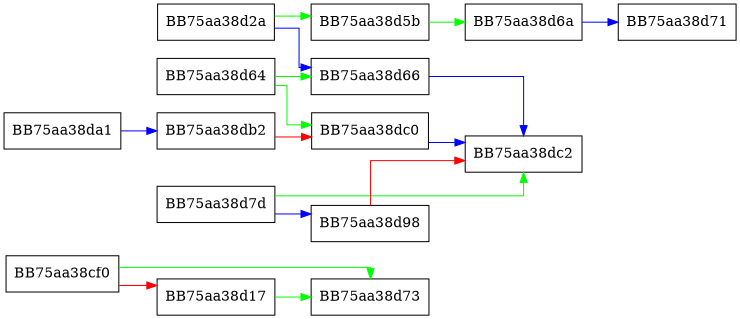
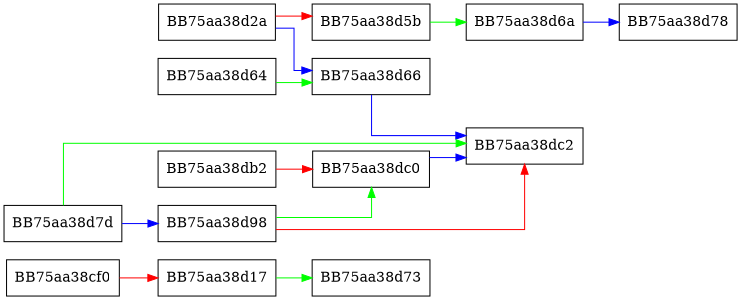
(288, 16) -> (289, 16)
(677, 22) -> (678, 22)
(287, 106) -> (334, 218)
(62, 131) -> none
(245, 267) -> none
